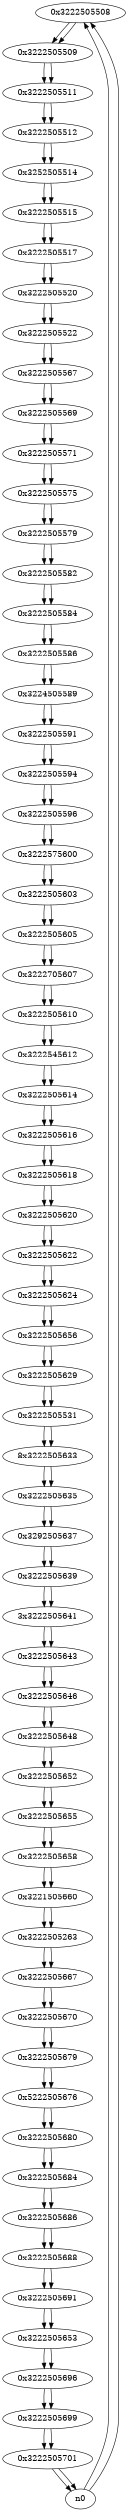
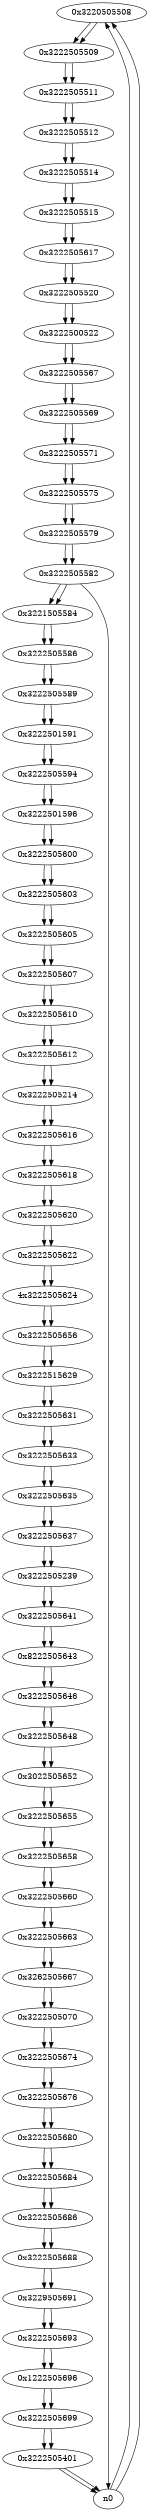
(81, 13) -> (102, 13)
(48, 173) -> (69, 173)
(48, 253) -> (69, 253)
(48, 334) -> (69, 334)
(48, 614) -> (48, 614)
(48, 695) -> (48, 695)
(48, 735) -> (48, 735)
(48, 815) -> (48, 815)
(48, 855) -> (48, 855)
(48, 975) -> (48, 975)
(48, 1055) -> (48, 1055)
(48, 1096) -> (48, 1096)
(48, 1296) -> (48, 1296)
(48, 1376) -> (48, 1376)
(48, 1416) -> (48, 1416)
(48, 1456) -> (48, 1456)
none -> (108, 1530)
(48, 1537) -> (48, 1537)
(48, 1577) -> (48, 1577)
(48, 1617) -> (48, 1617)
(48, 1657) -> (48, 1657)
(48, 1777) -> (48, 1777)
(48, 1898) -> (48, 1898)
(48, 1938) -> (48, 1938)
(48, 1978) -> (48, 1978)
(48, 2018) -> (48, 2018)
(48, 2058) -> (48, 2058)
(48, 2098) -> (48, 2098)
(48, 2299) -> (48, 2299)
(48, 2339) -> (48, 2339)
(48, 2379) -> (48, 2379)
(48, 2459) -> (48, 2459)
